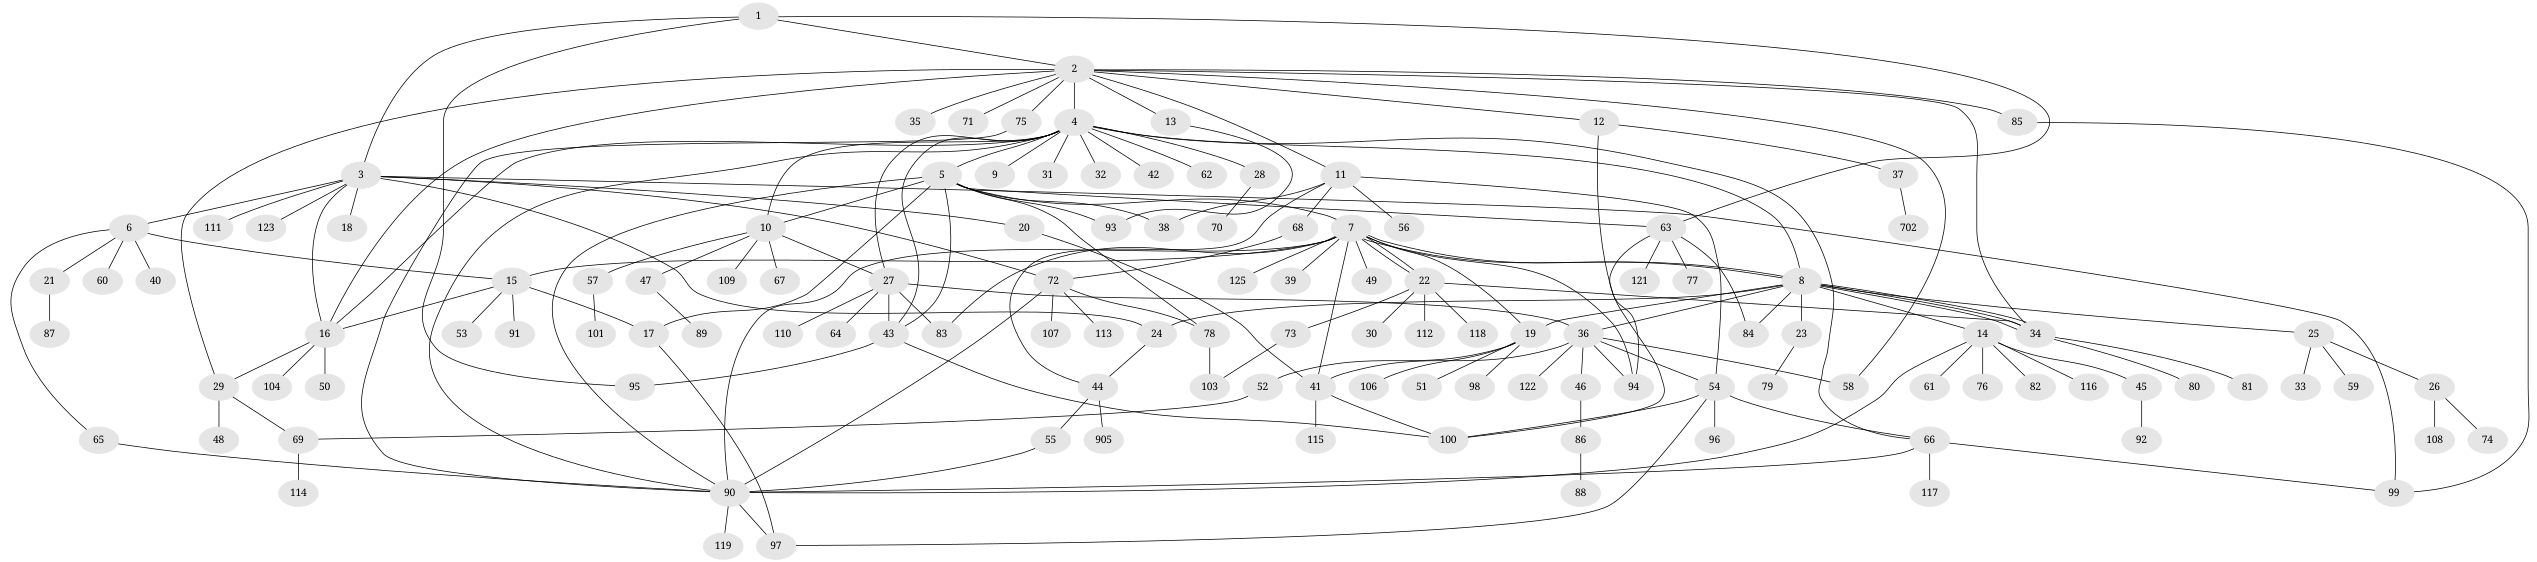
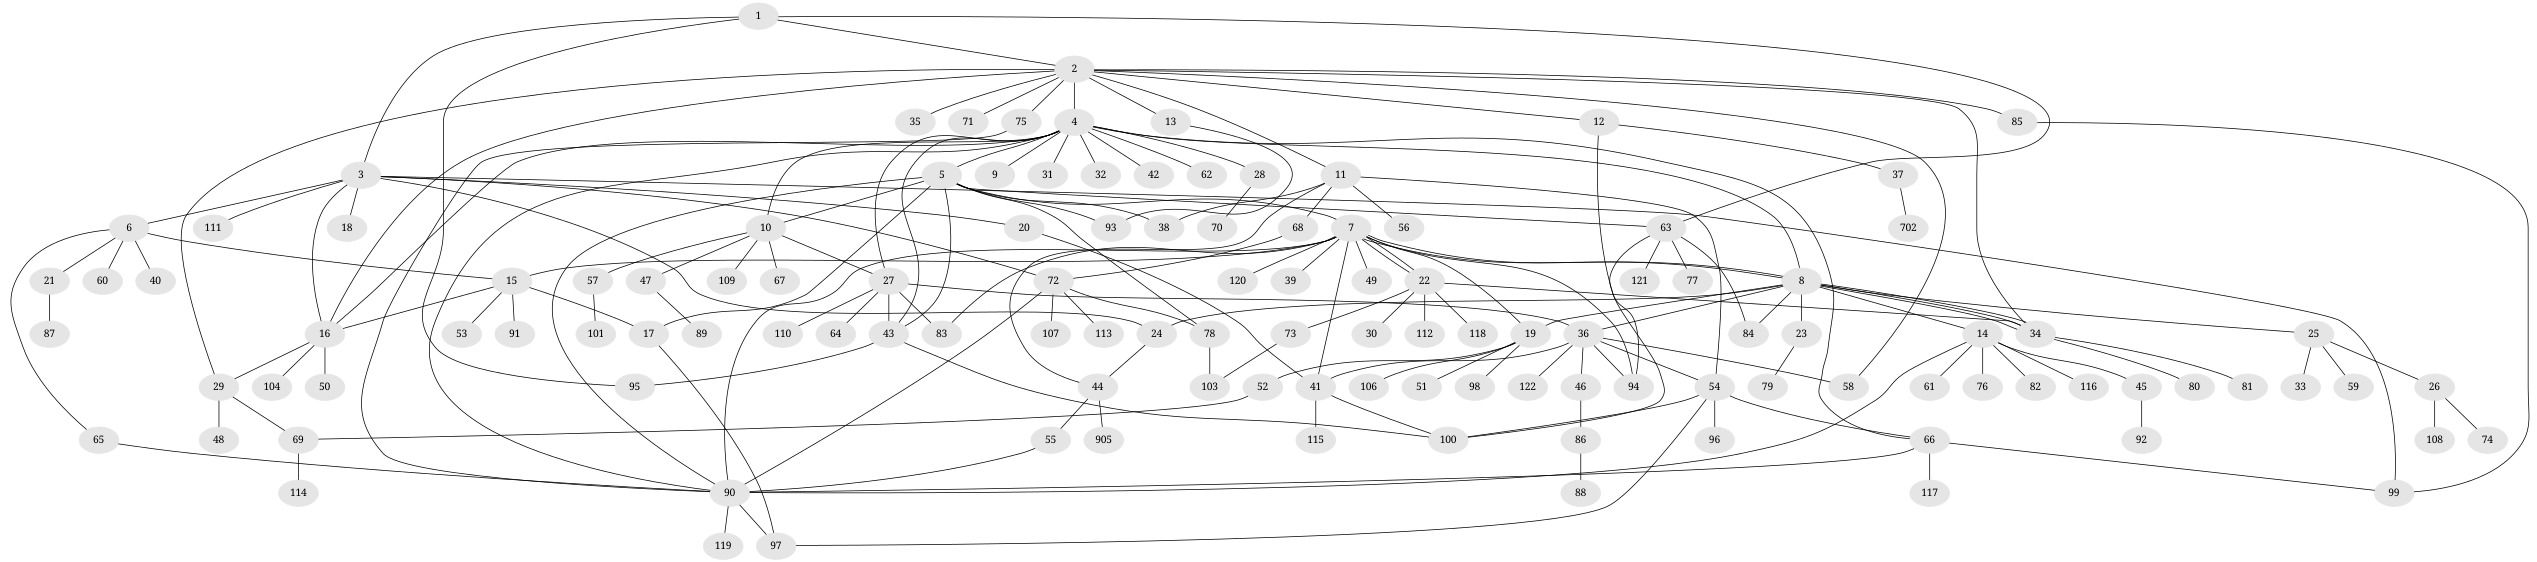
(266, 228) -> none
(1238, 281) -> (1238, 281)
